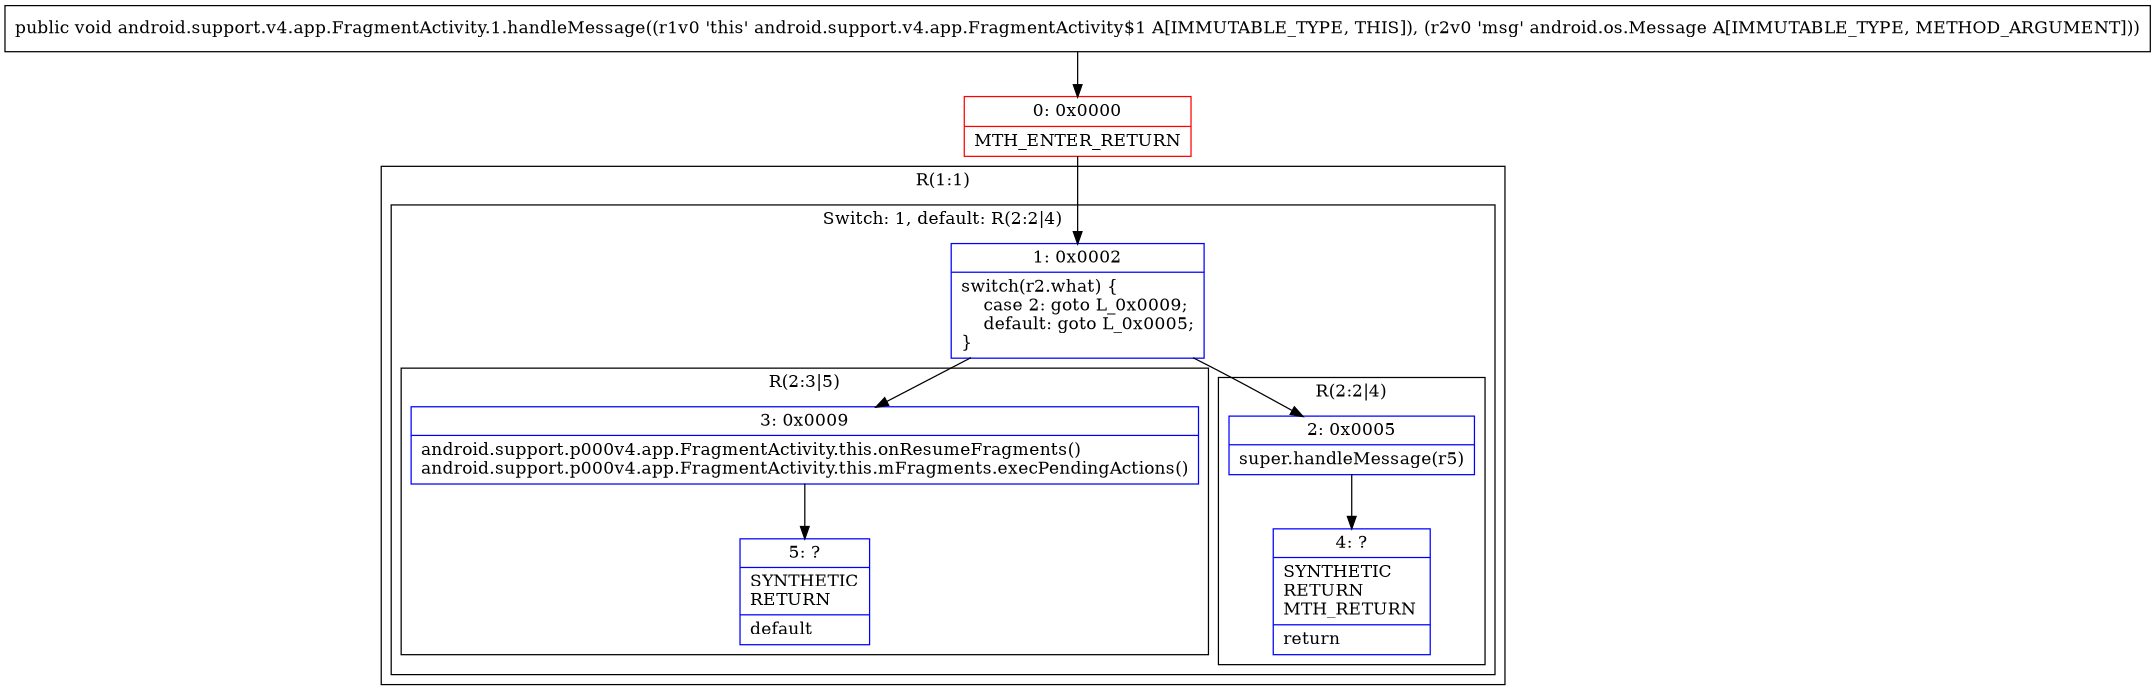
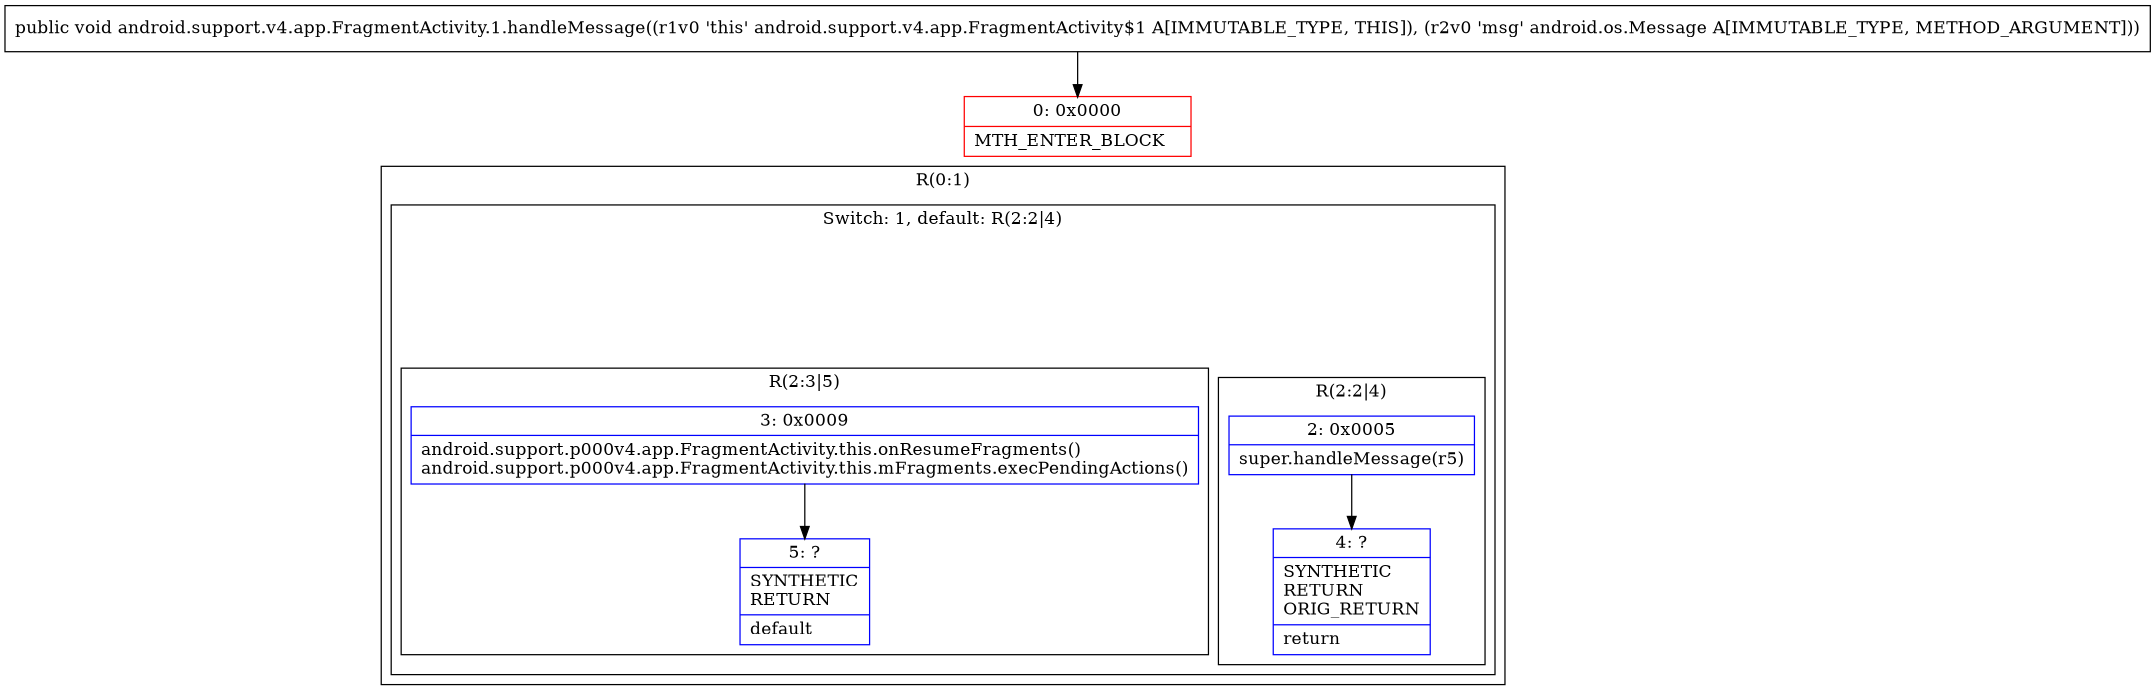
(1078, 141) -> (1070, 141)
(943, 181) -> (943, 181)
(1078, 301) -> none
(1350, 609) -> (1352, 609)
